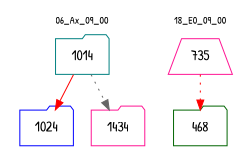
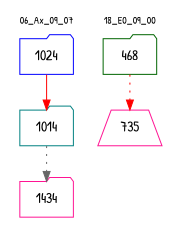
(82, 21) -> (47, 21)
(200, 87) -> (130, 87)
(67, 88) -> (47, 87)
